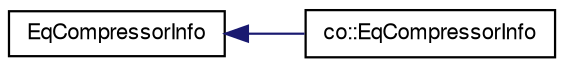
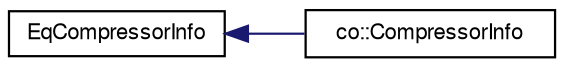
(430, 34) -> (430, 34)
